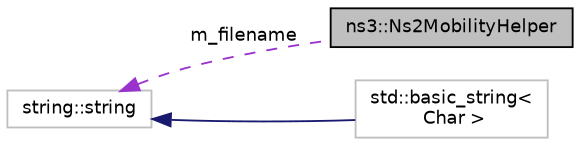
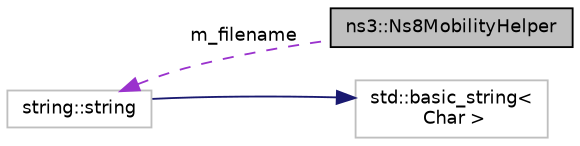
(452, 28) -> (452, 28)
(263, 121) -> (244, 97)
